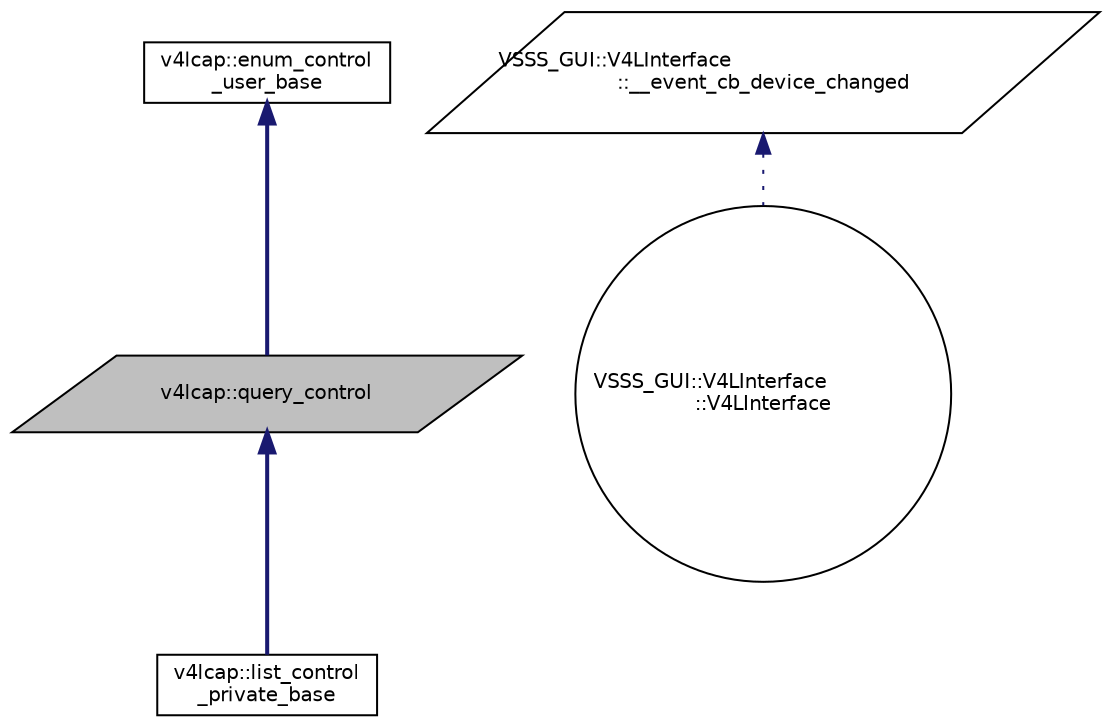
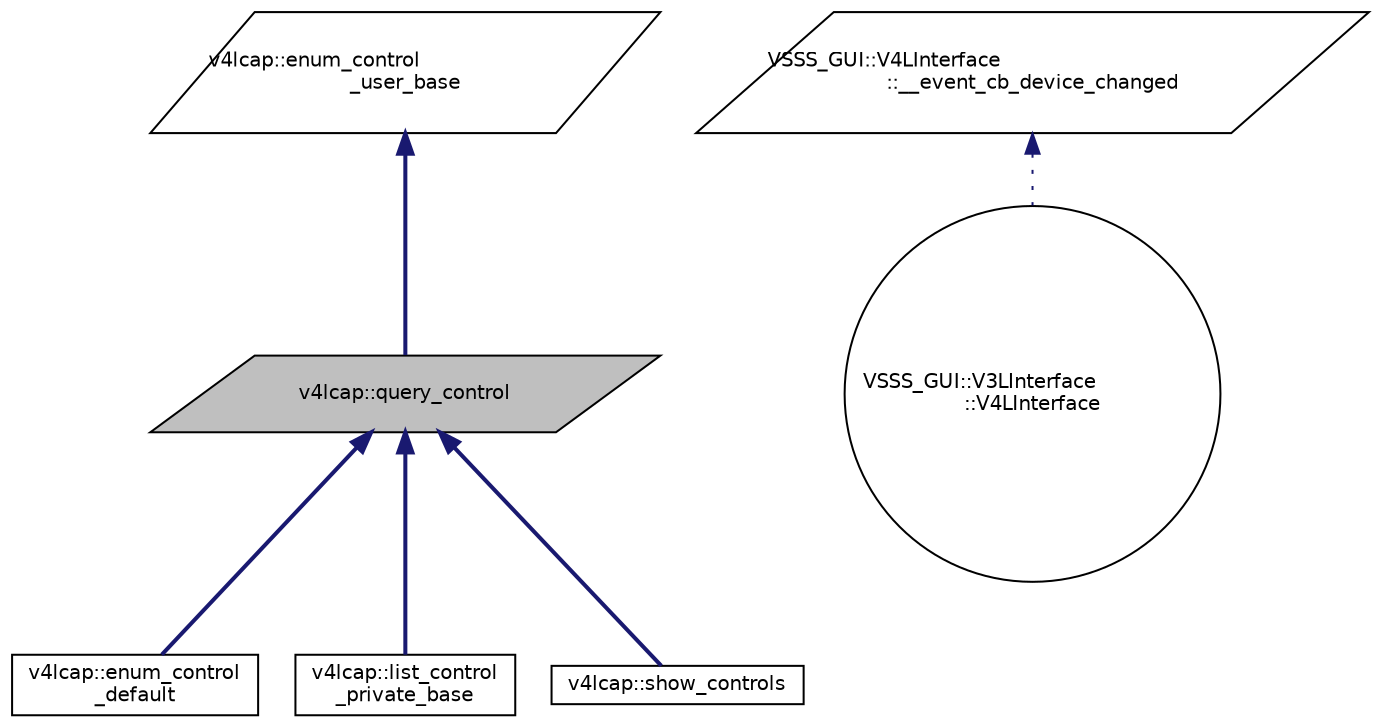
(267, 73) -> (405, 73)
(763, 394) -> (1033, 394)
none -> (135, 685)
none -> (678, 685)
